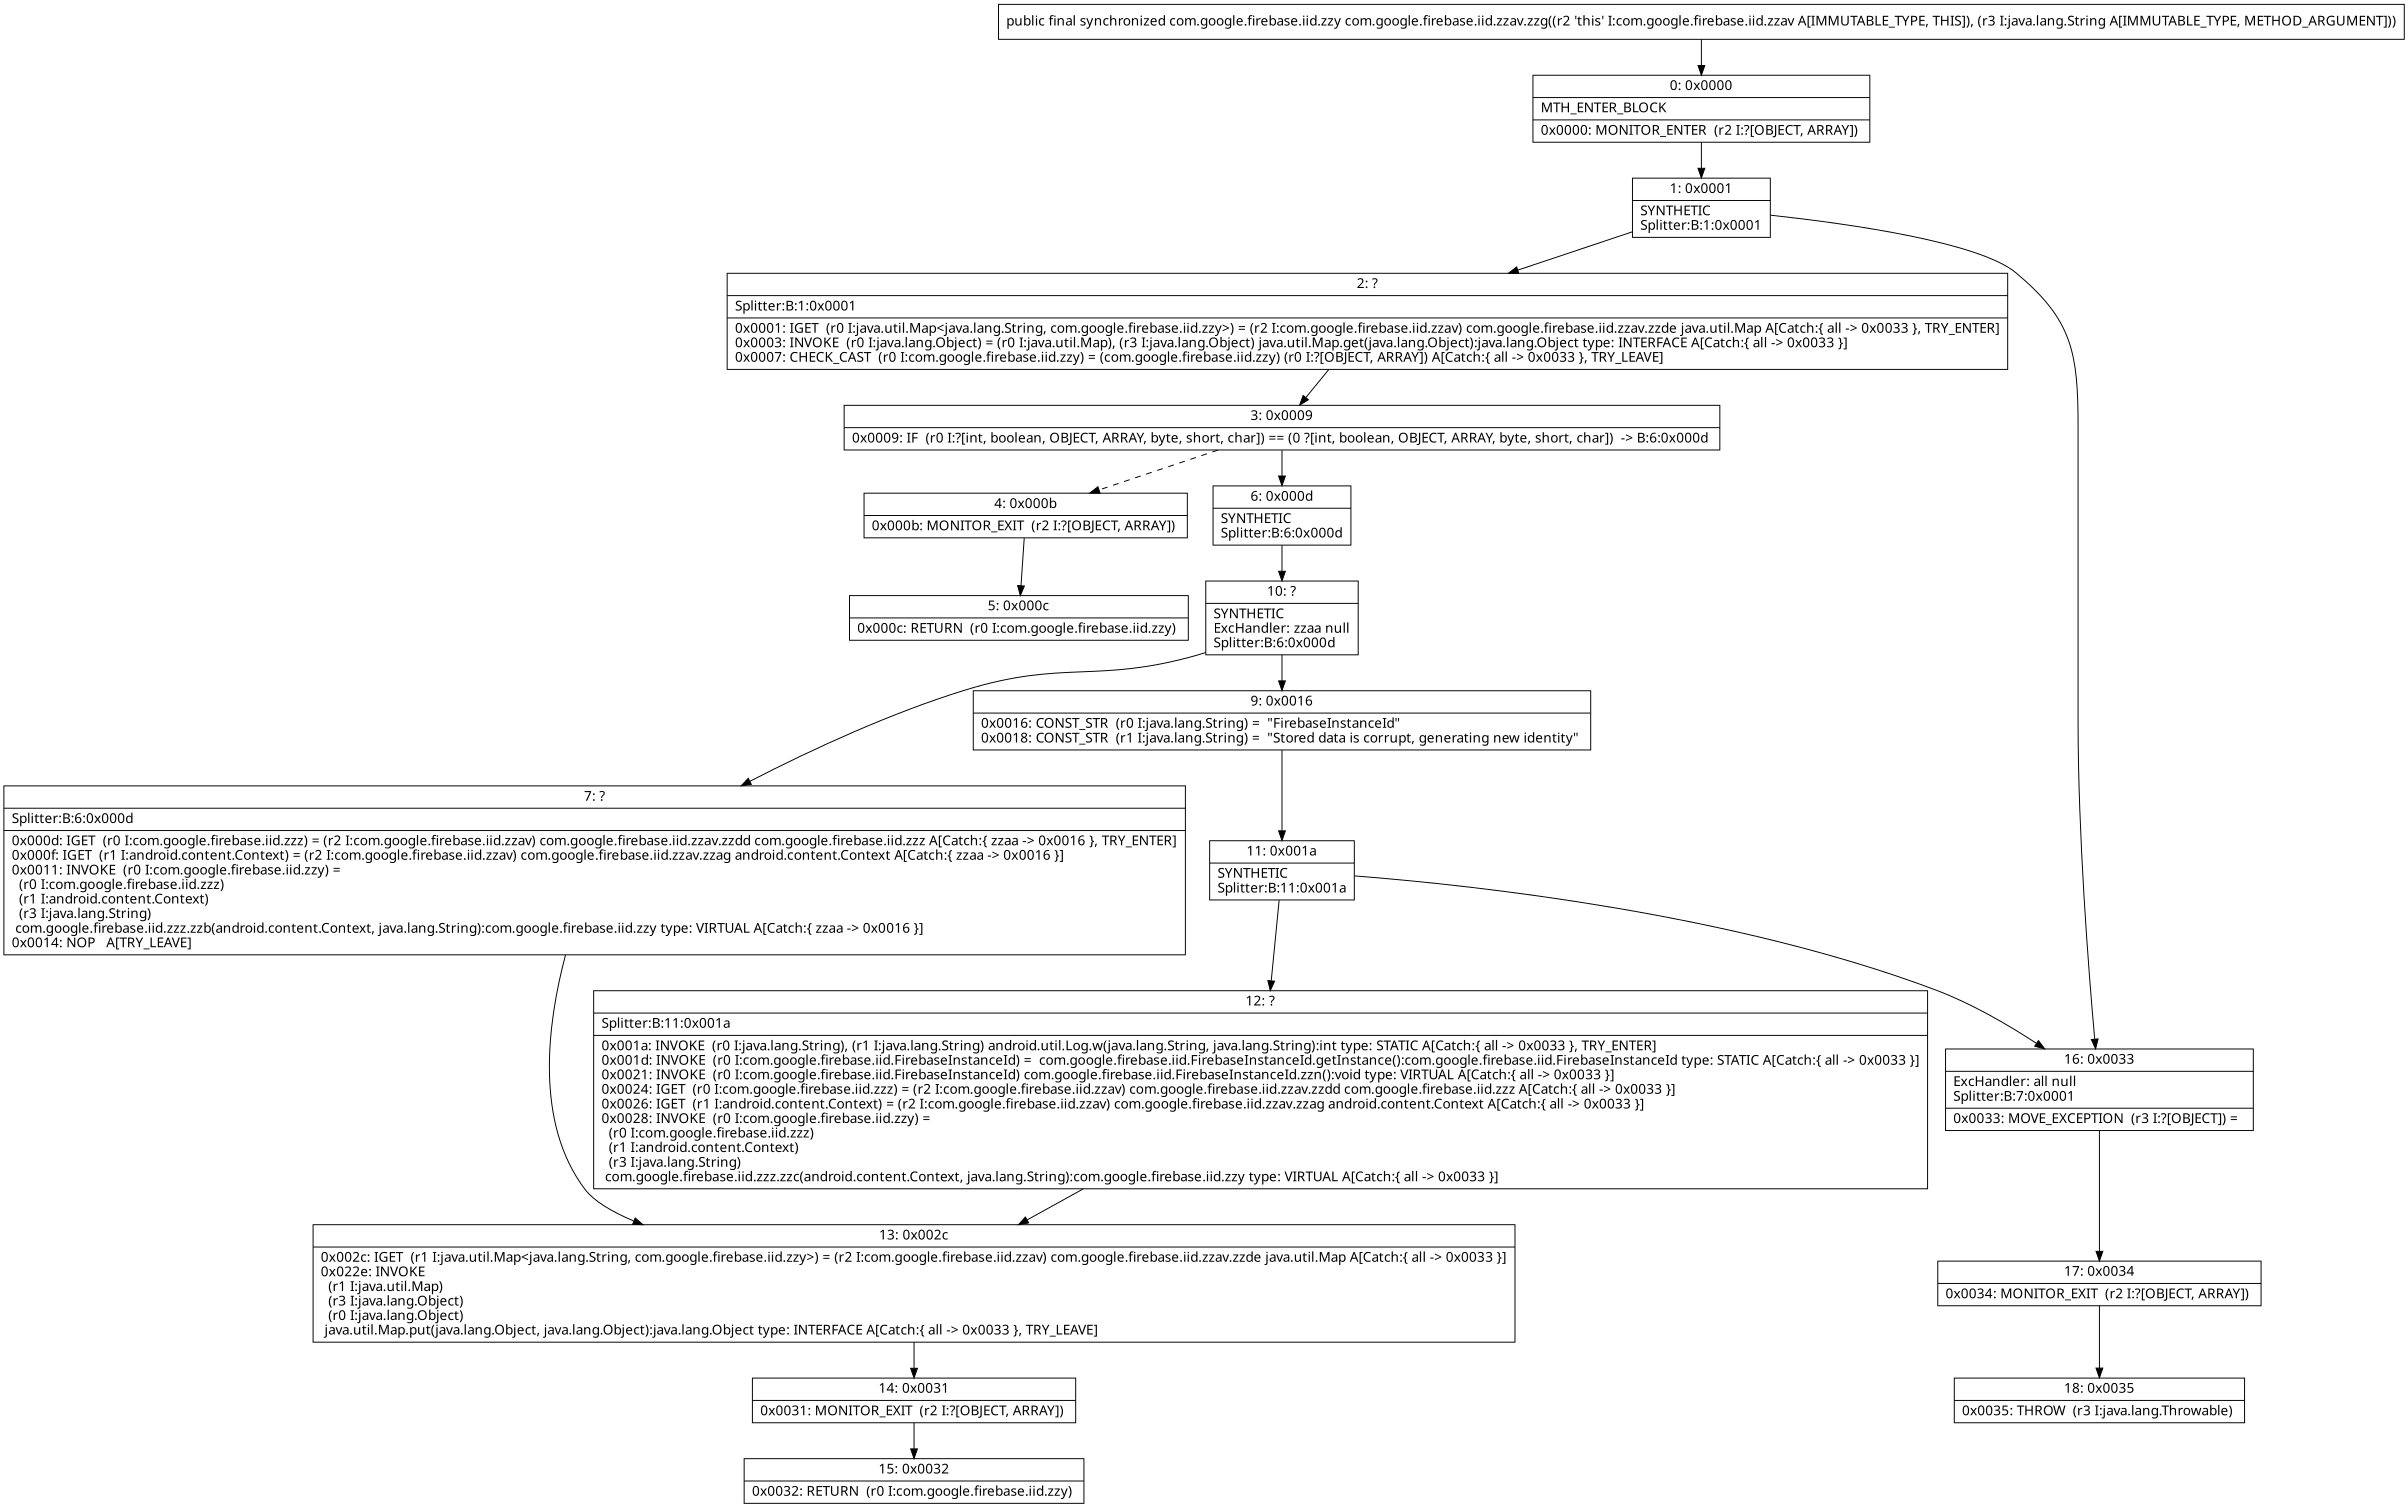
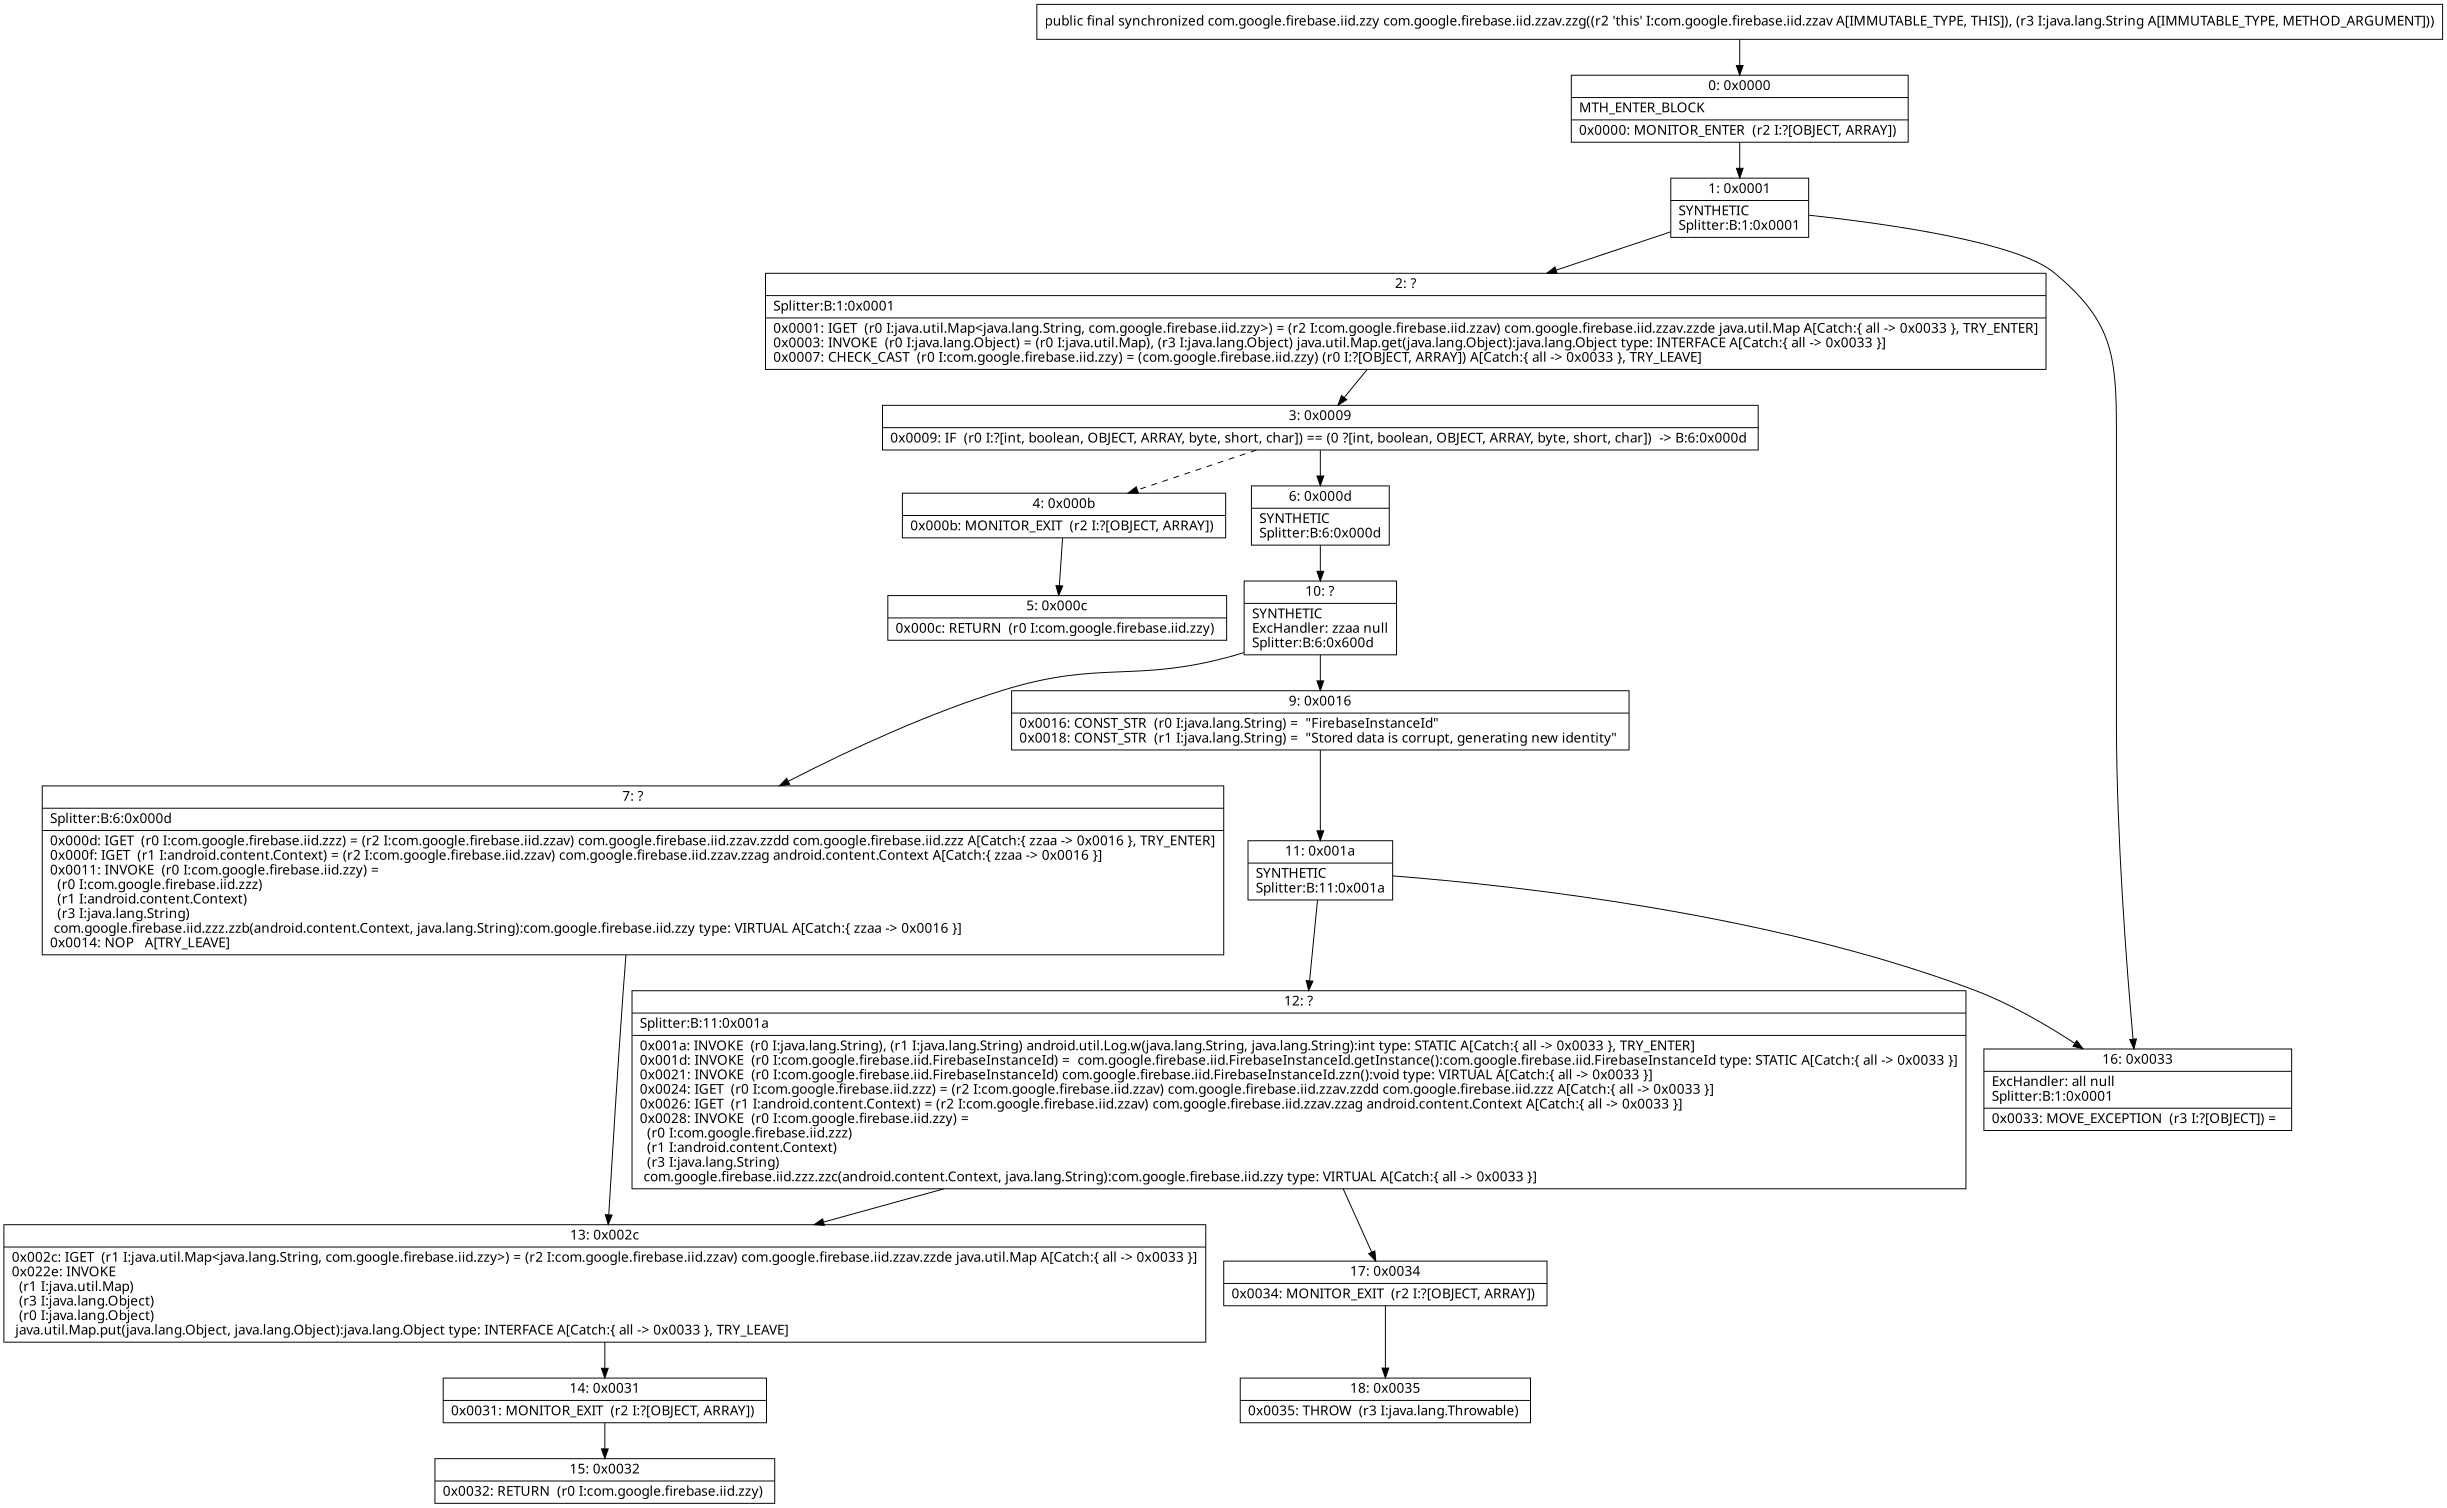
(1275, 643) -> (1313, 643)
(2014, 1097) -> (2053, 1097)
(2099, 1191) -> (1357, 1220)
